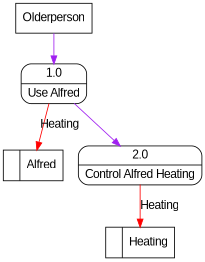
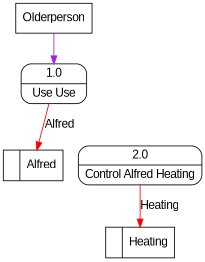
(54, 93) -> (54, 93)
(94, 122) -> none
(60, 125) -> (60, 125)
